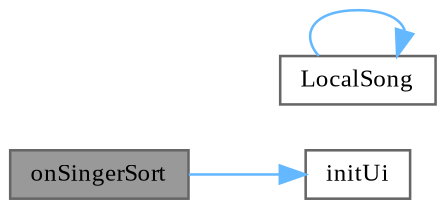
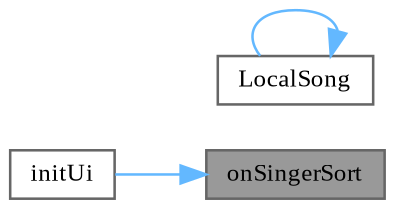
(234, 174) -> (148, 174)
